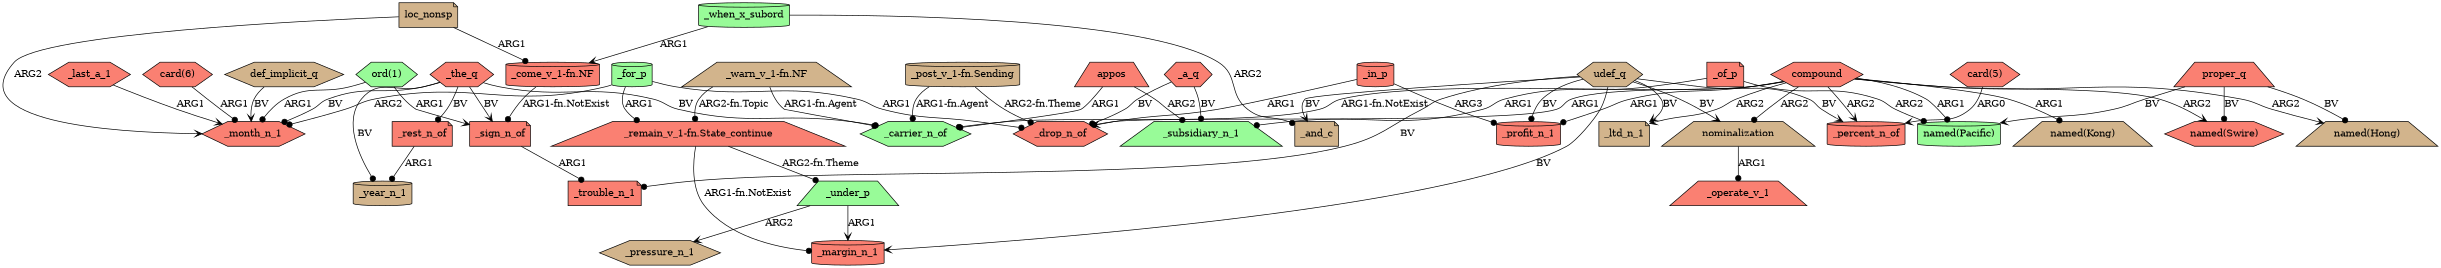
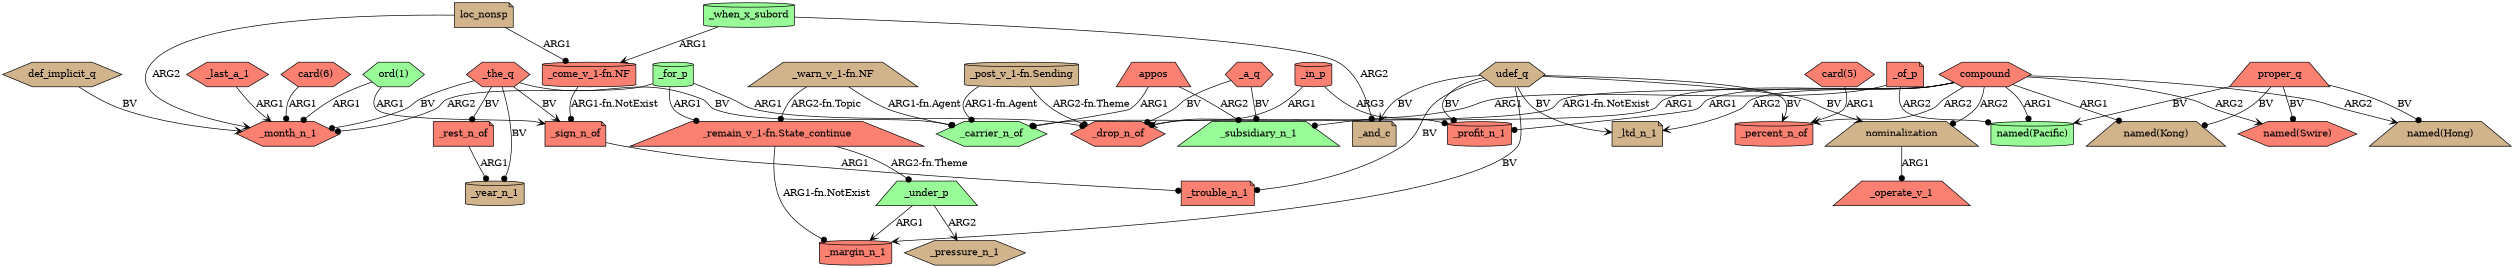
(1991, 104) -> (1860, 104)
none -> (2243, 111)
